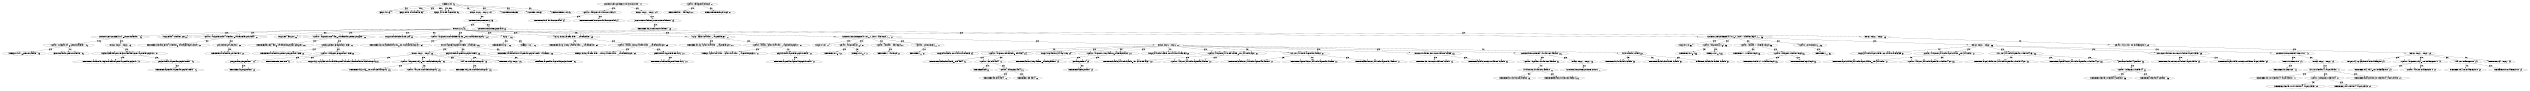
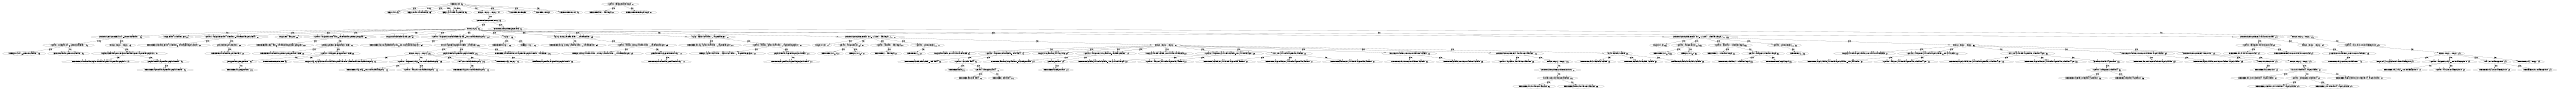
none -> (1356, 34)
(1540, 65) -> (1557, 74)
